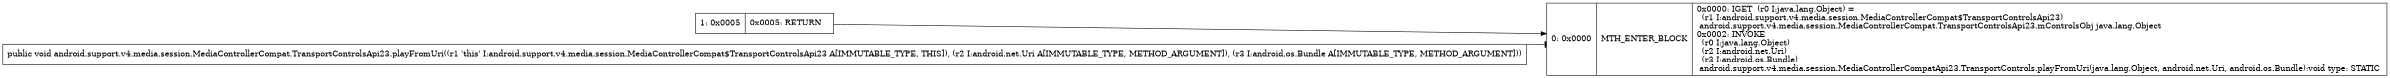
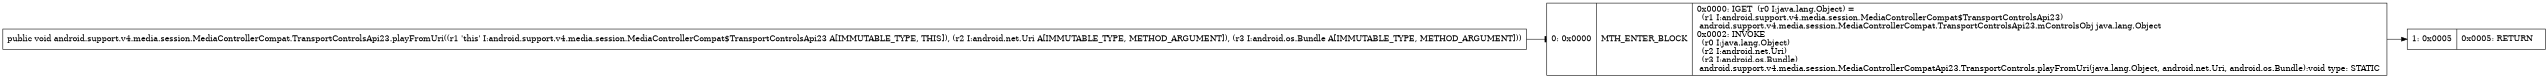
(1187, 29) -> (2394, 39)
